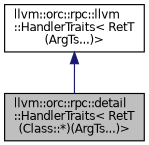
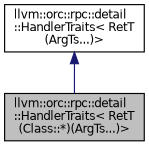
(74, 28) -> (74, 28)
